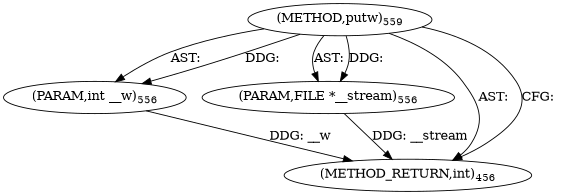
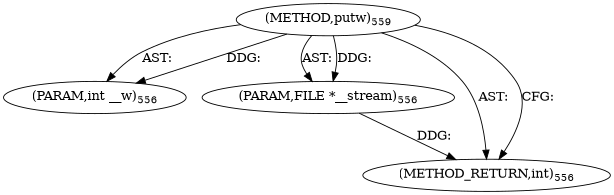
(245, 135) -> none
(420, 136) -> (436, 136)
(486, 174) -> (564, 174)
